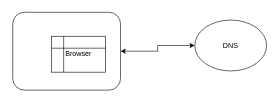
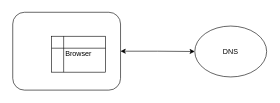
(231, 46) -> (231, 52)
